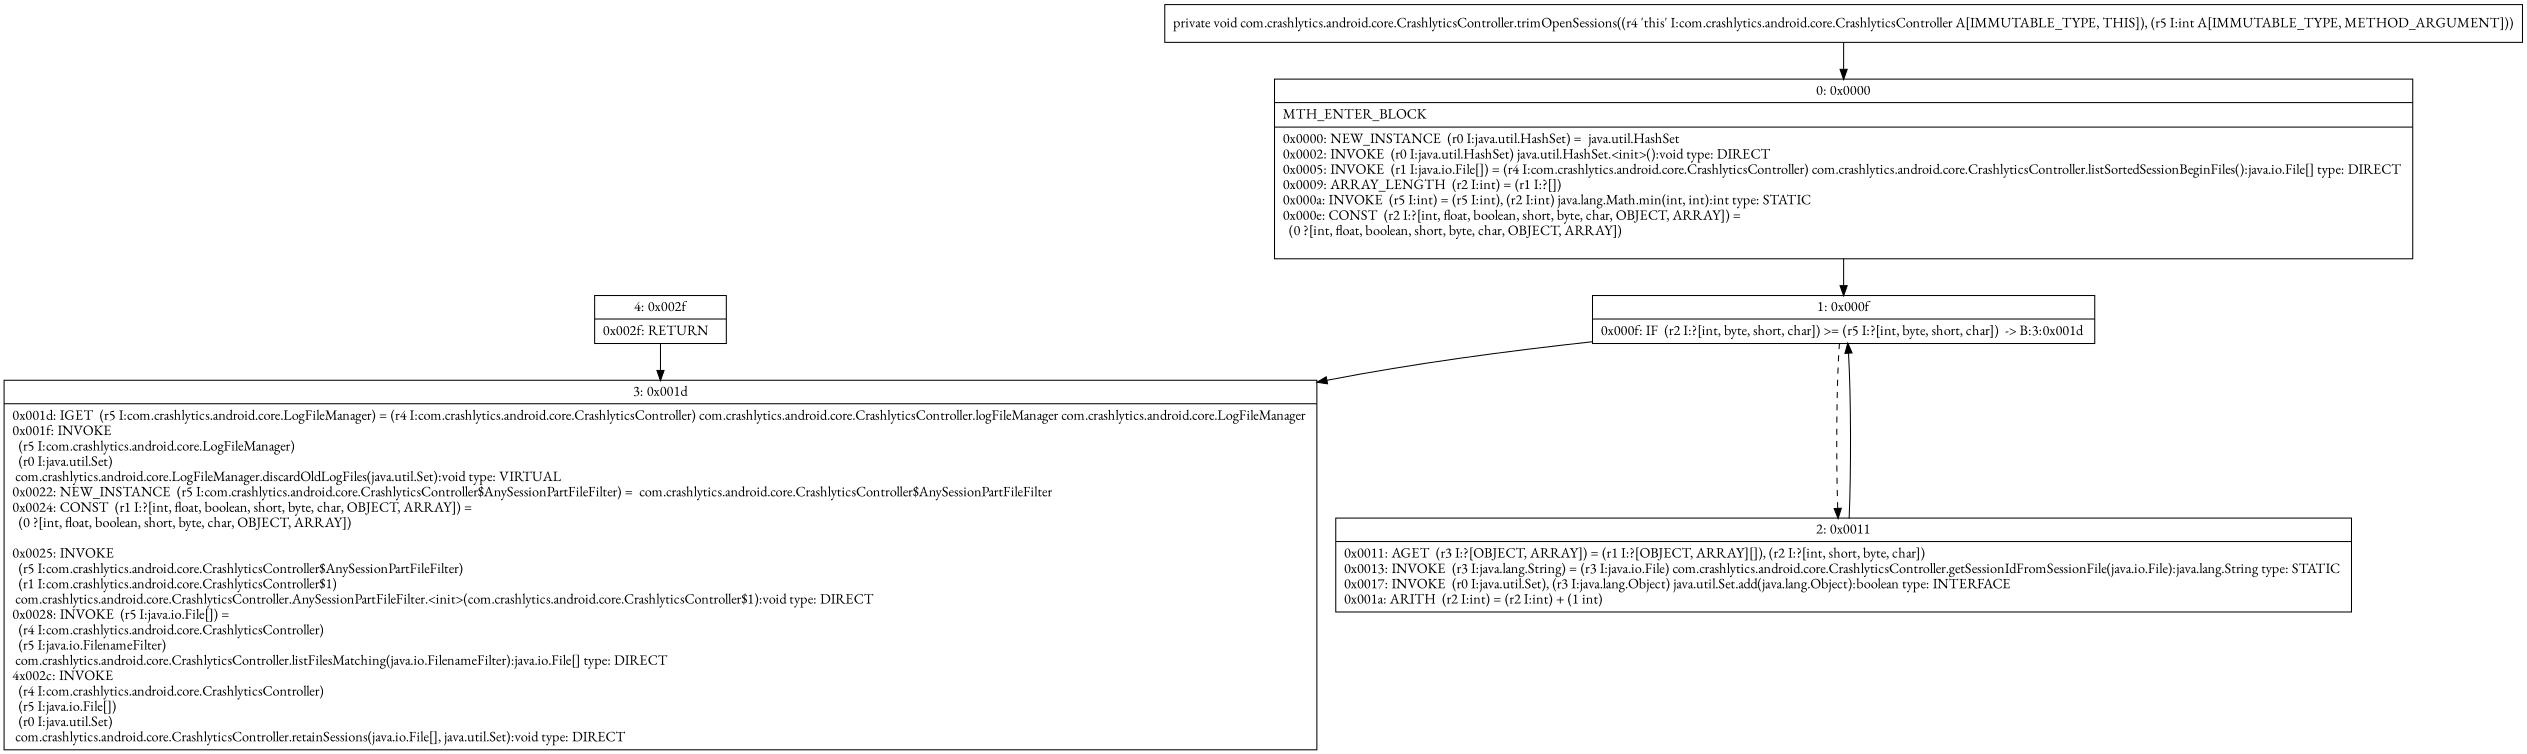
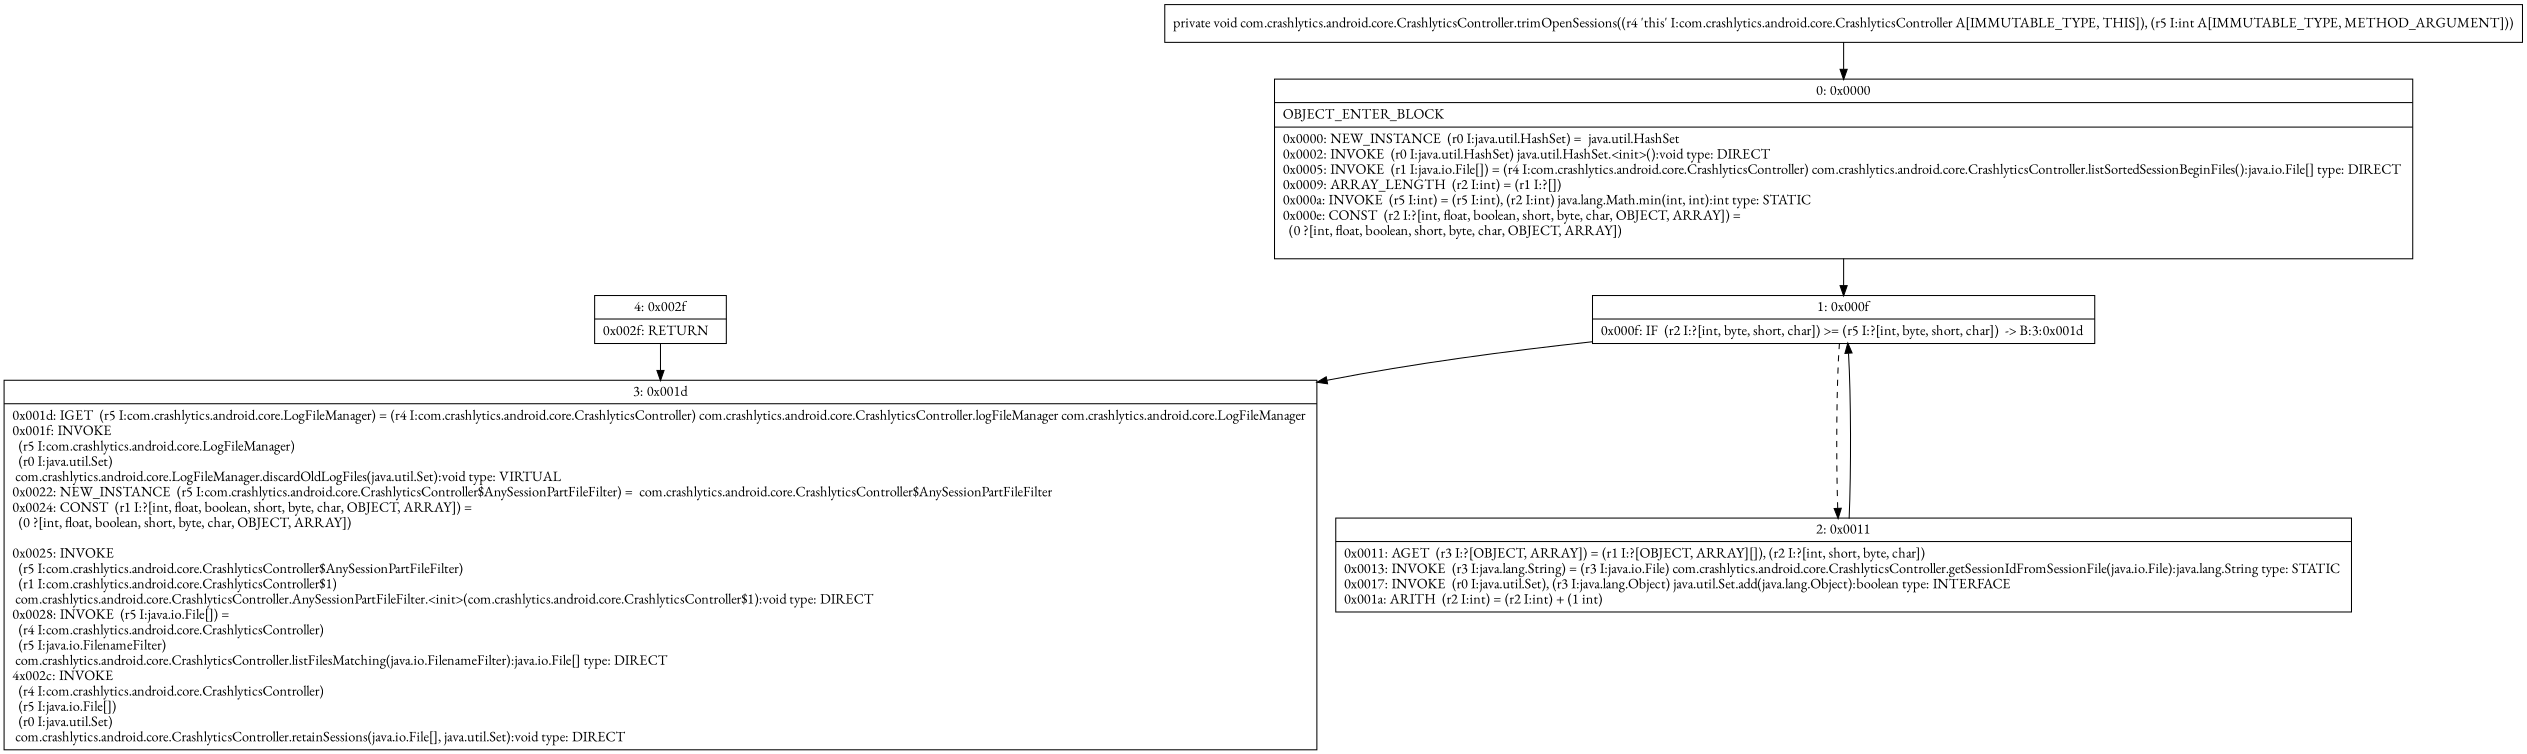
(1355, 114) -> (1364, 114)
